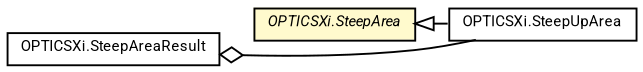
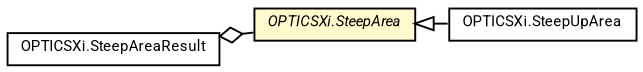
(360, 54) -> (248, 33)
